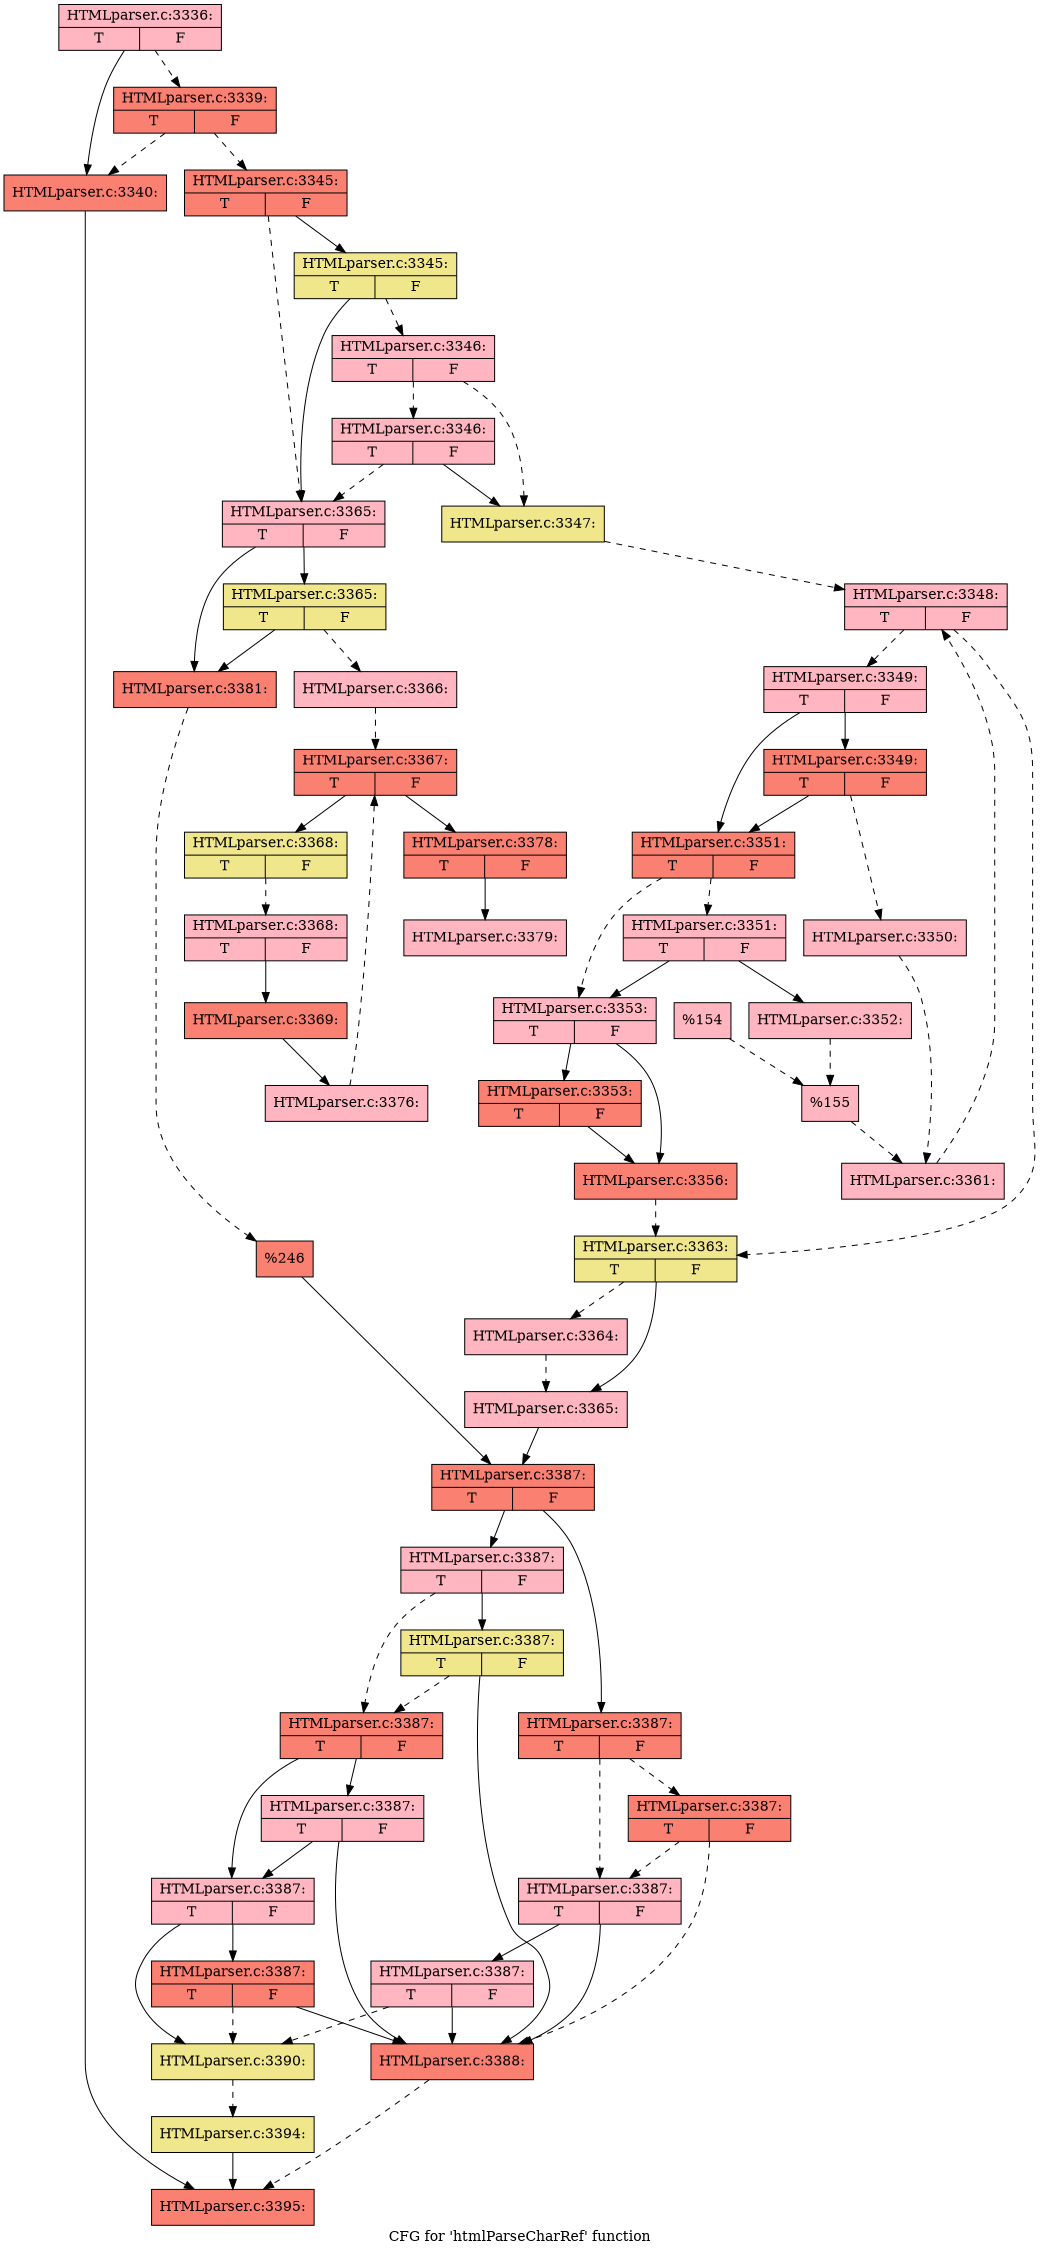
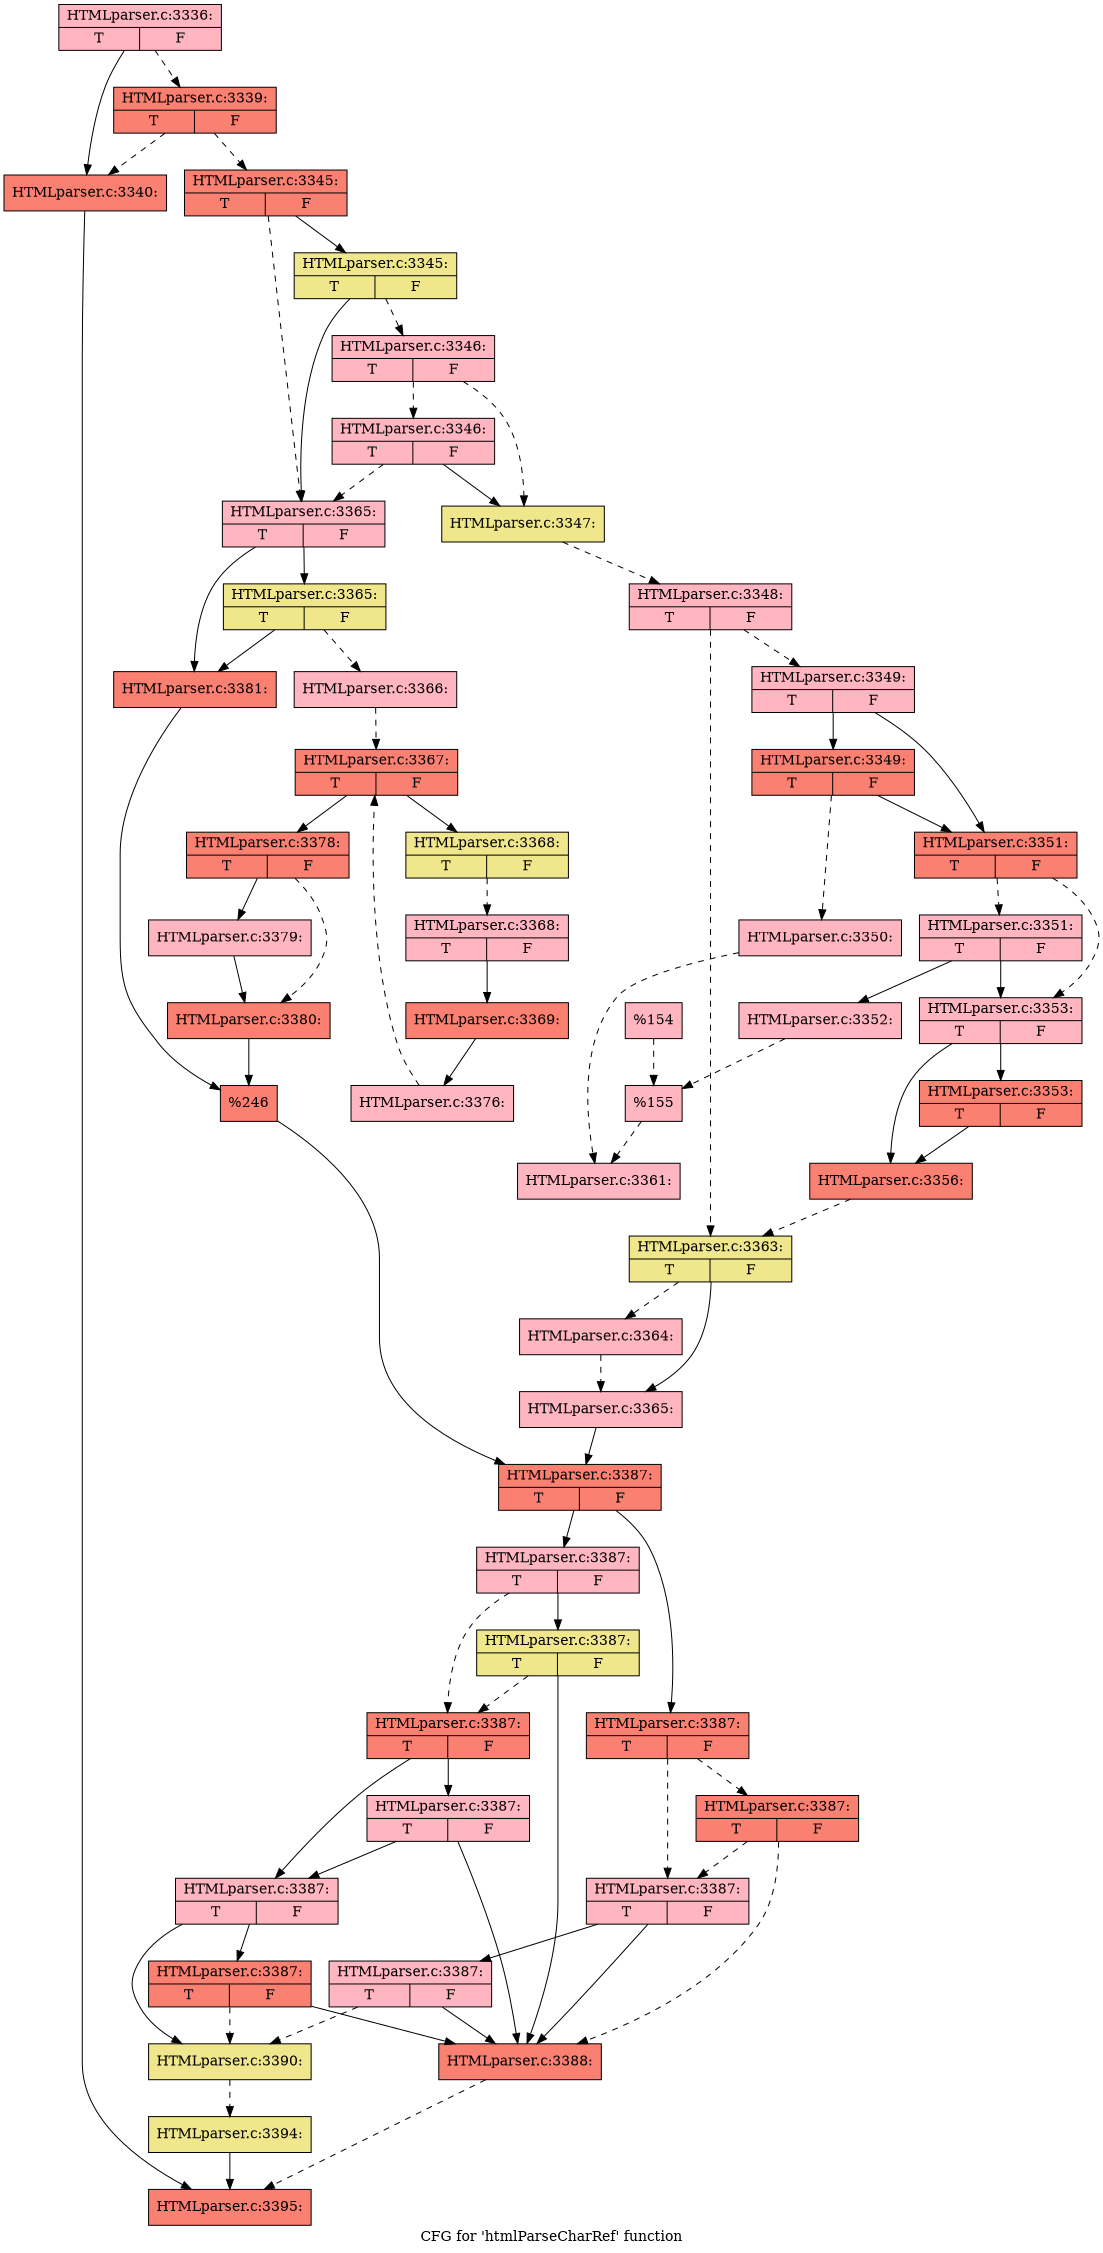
(995, 902) -> none
(156, 987) -> (120, 907)
none -> (249, 1021)
